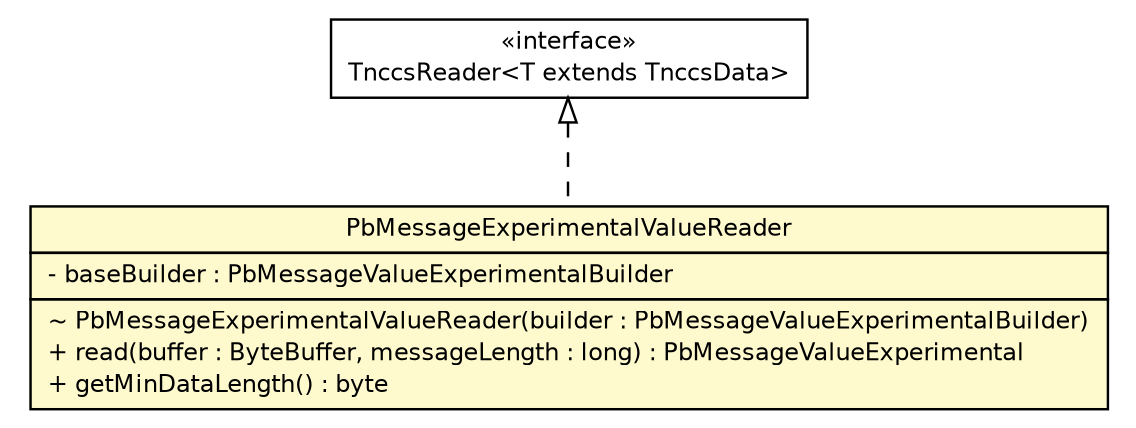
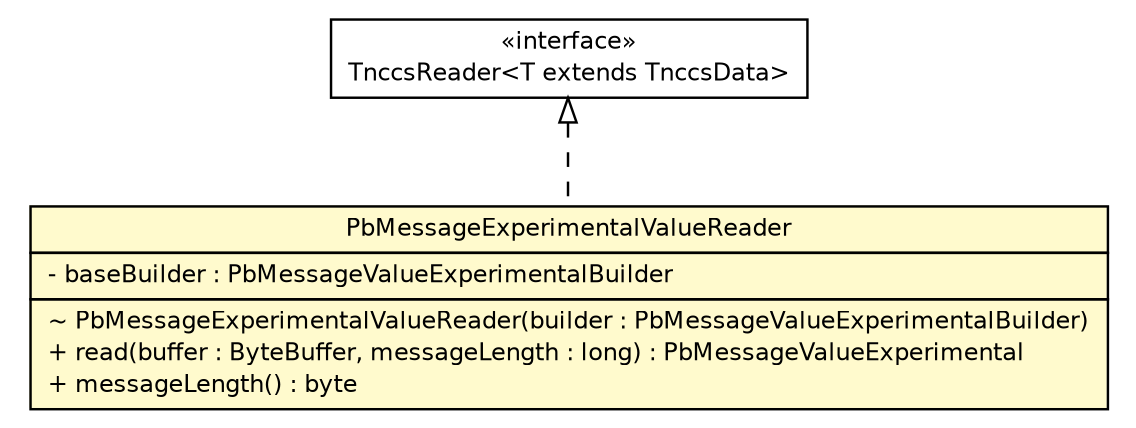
(219, 385) -> (203, 385)
